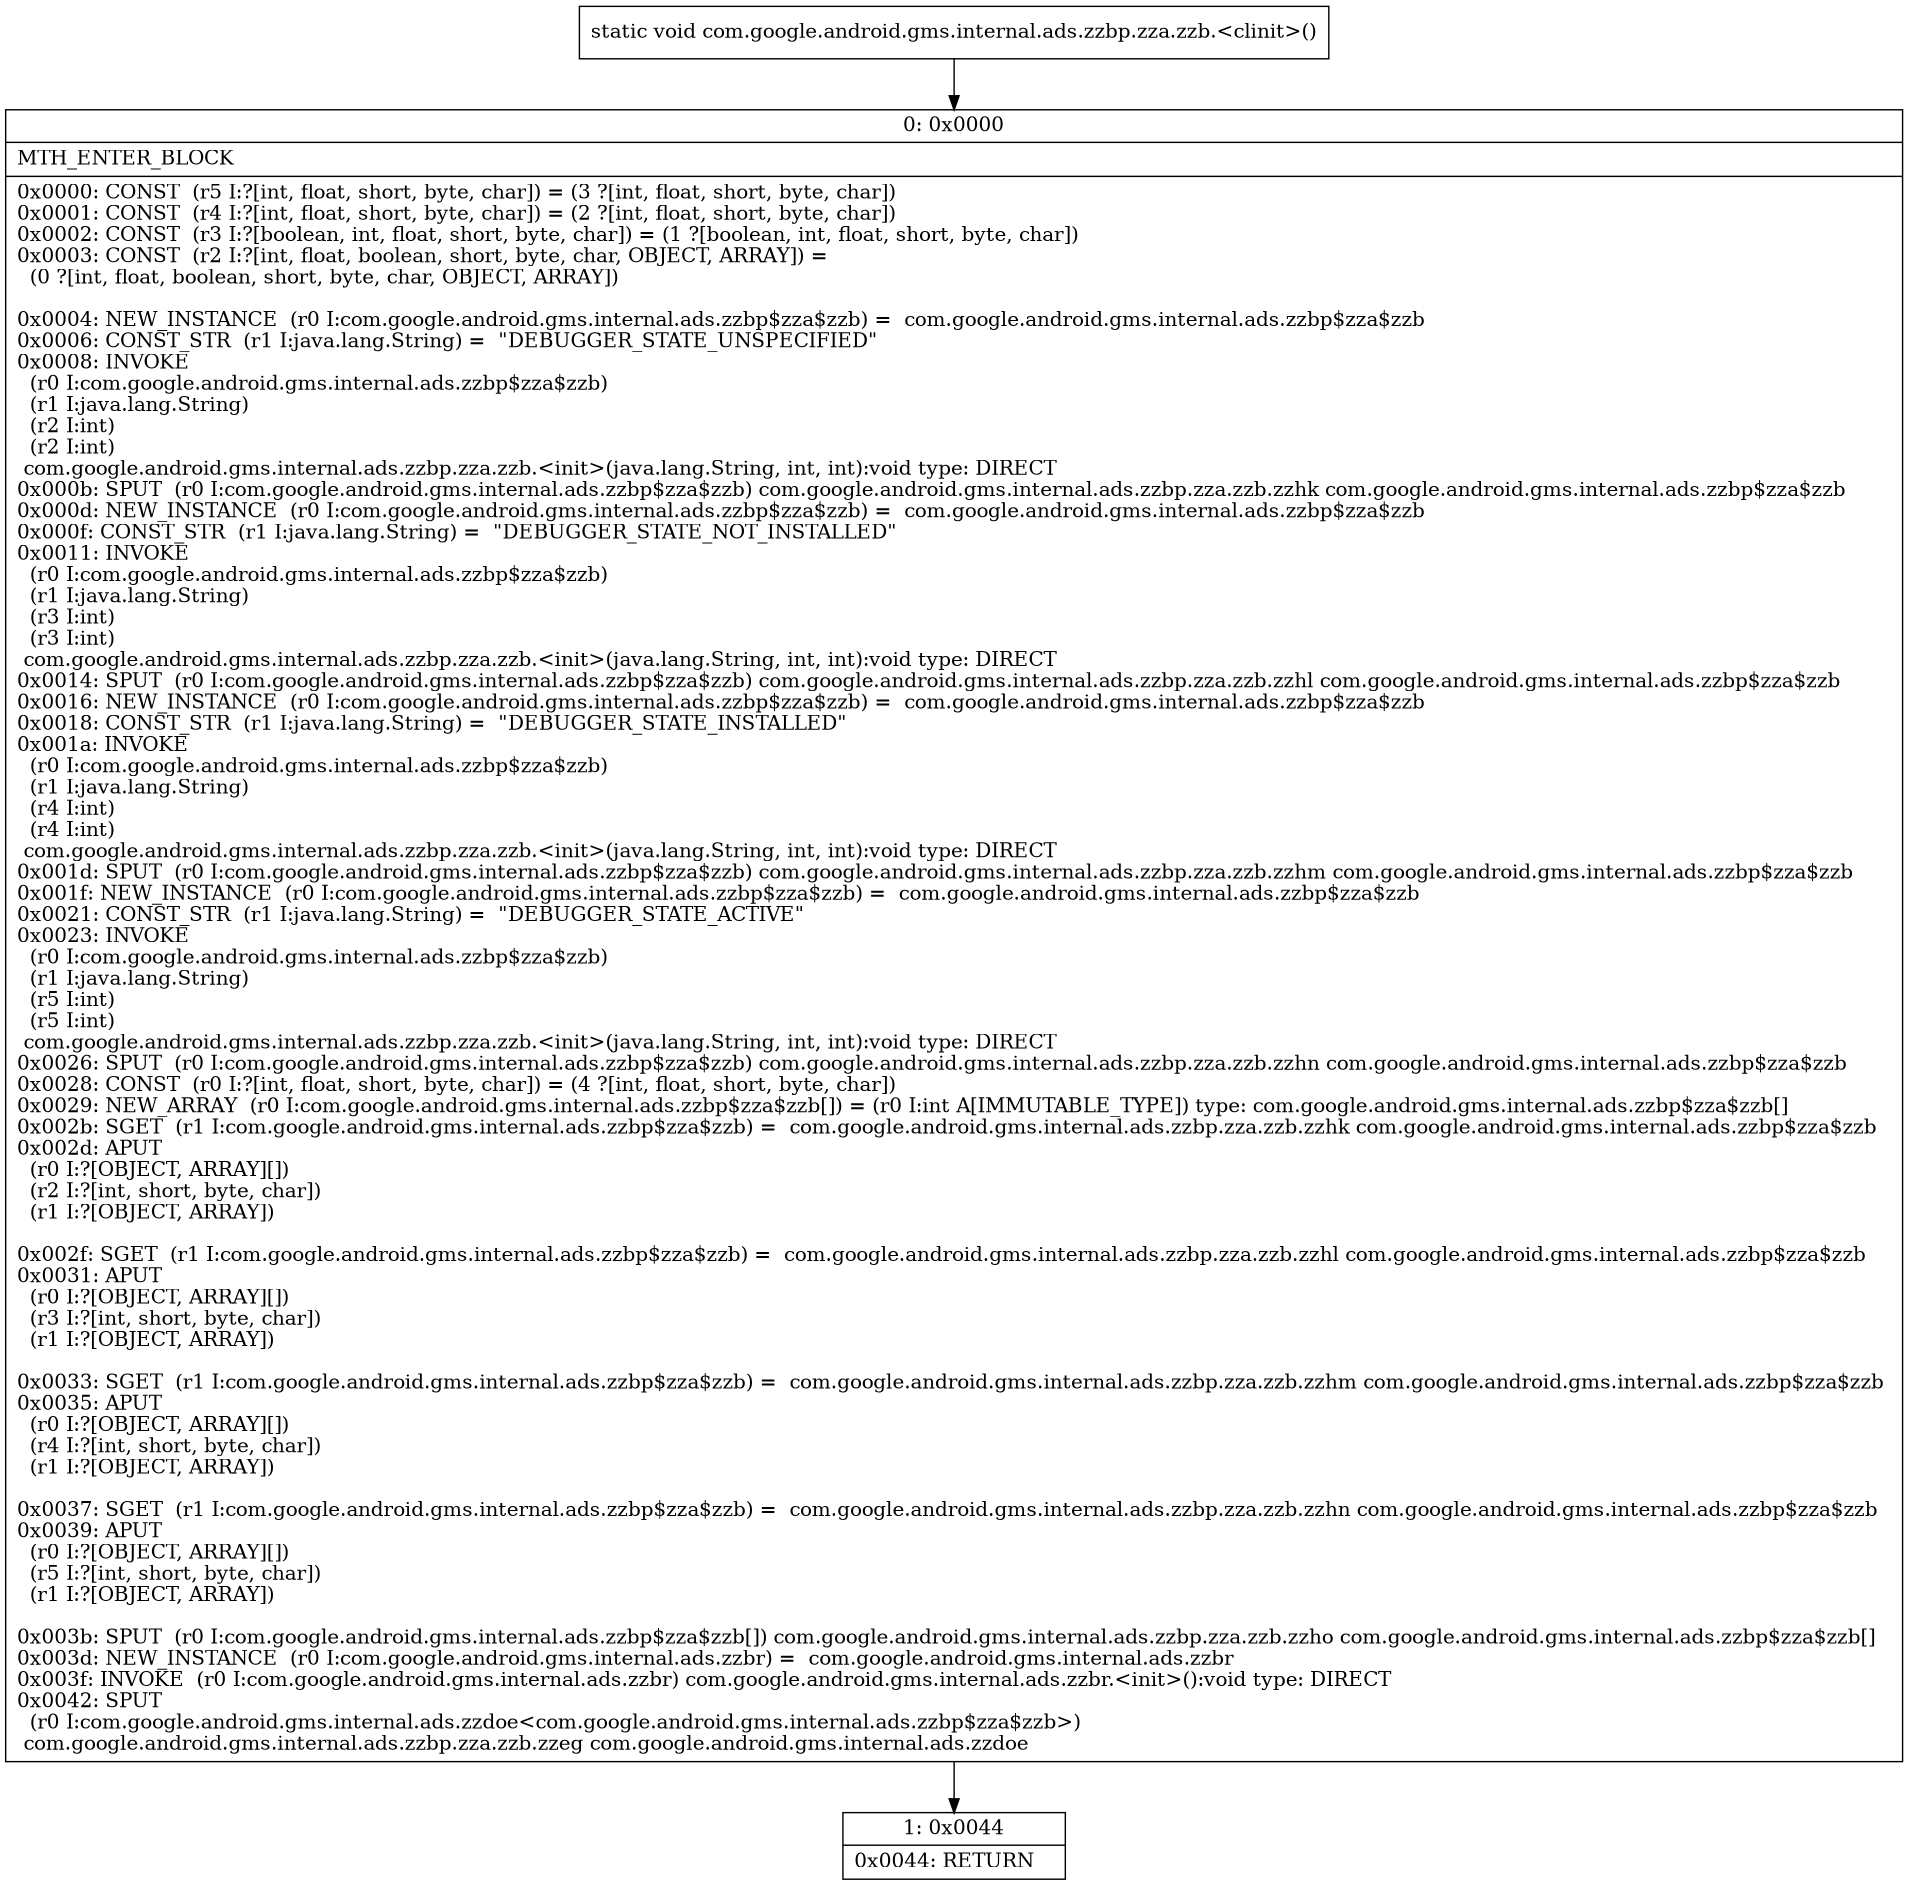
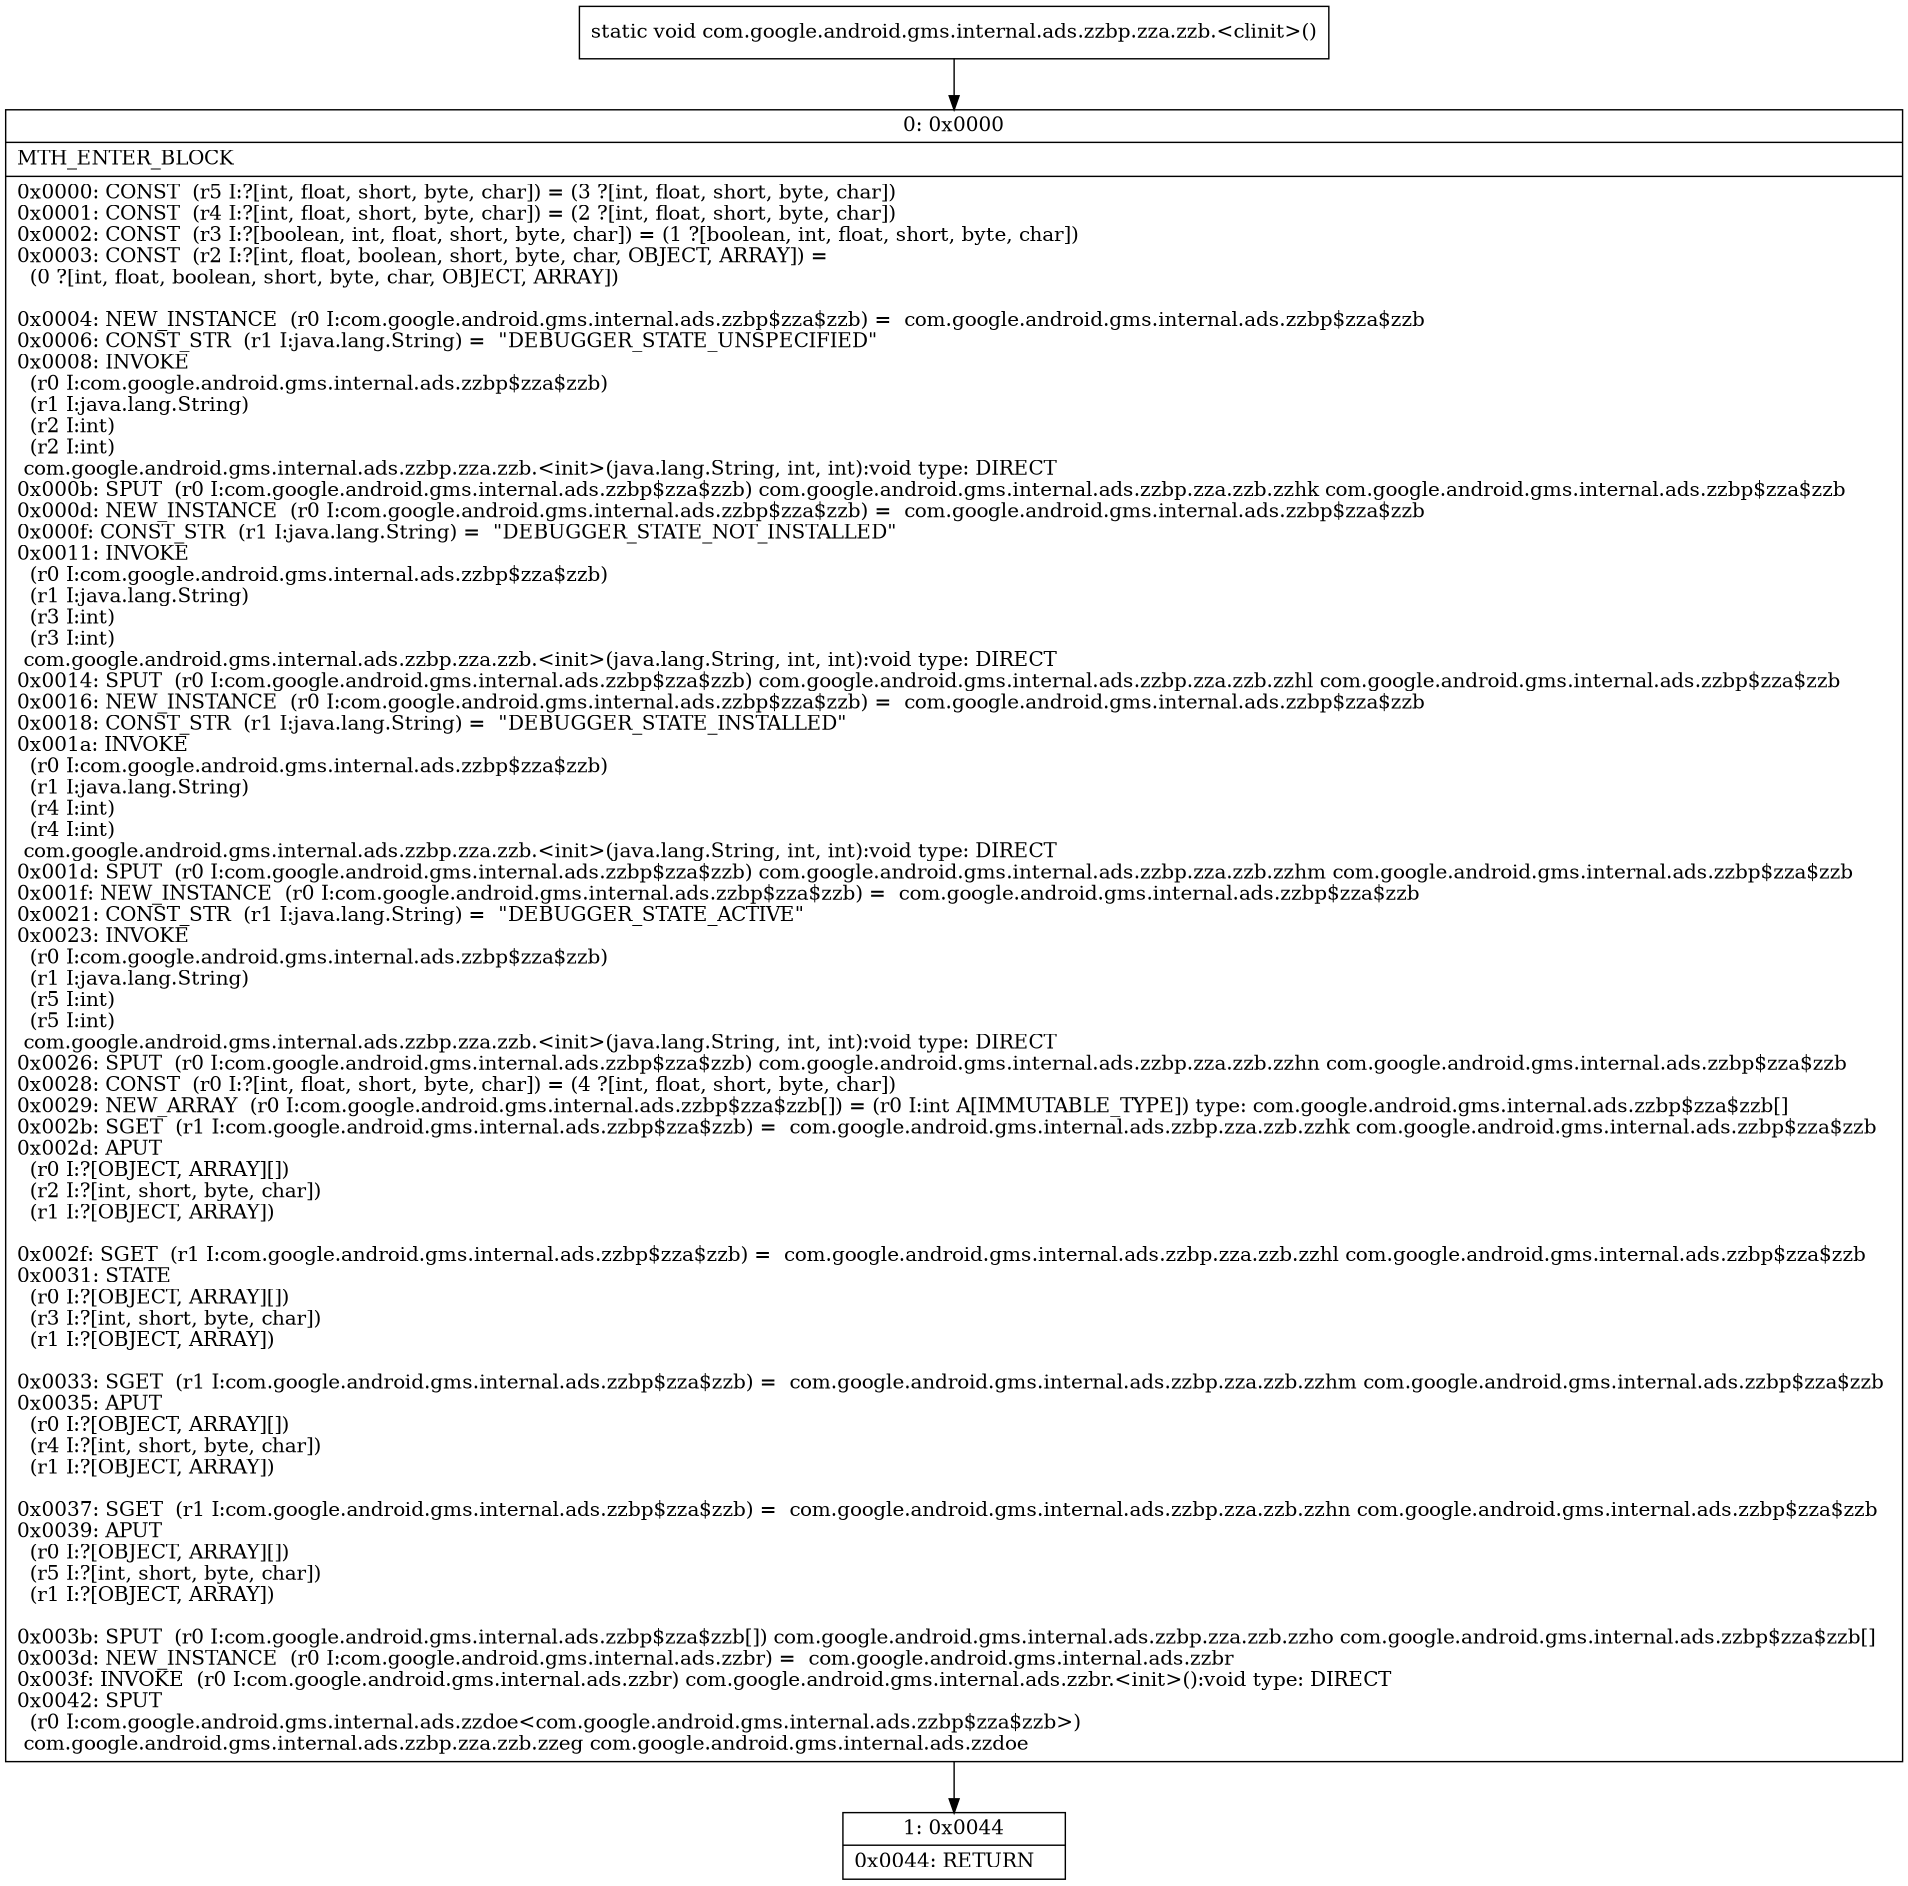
(96, 1276) -> (101, 1276)
